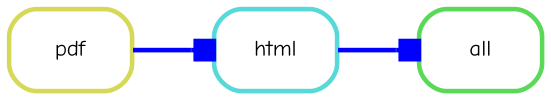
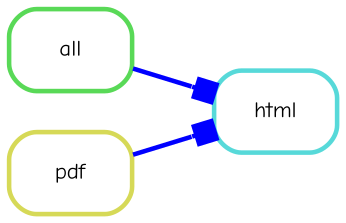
(367, 50) -> (162, 78)
